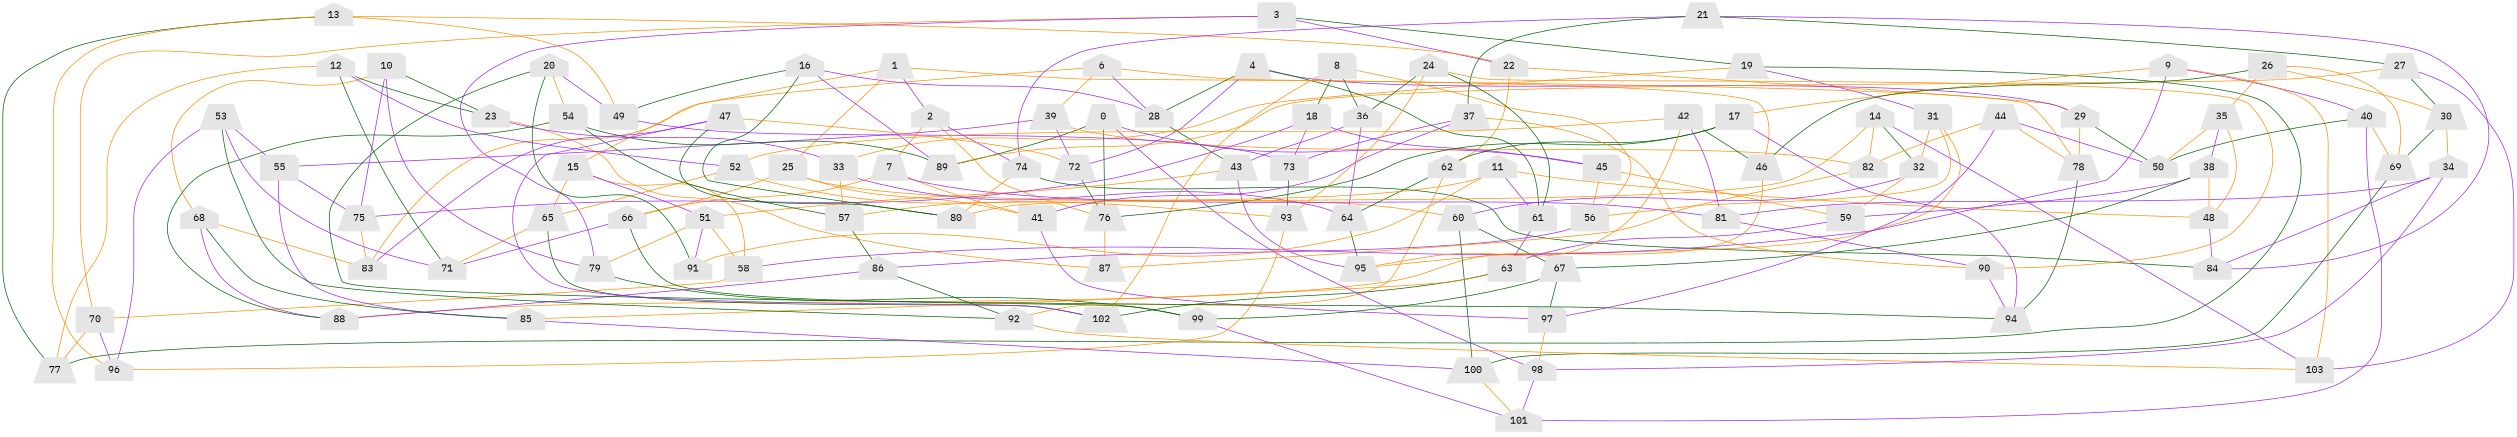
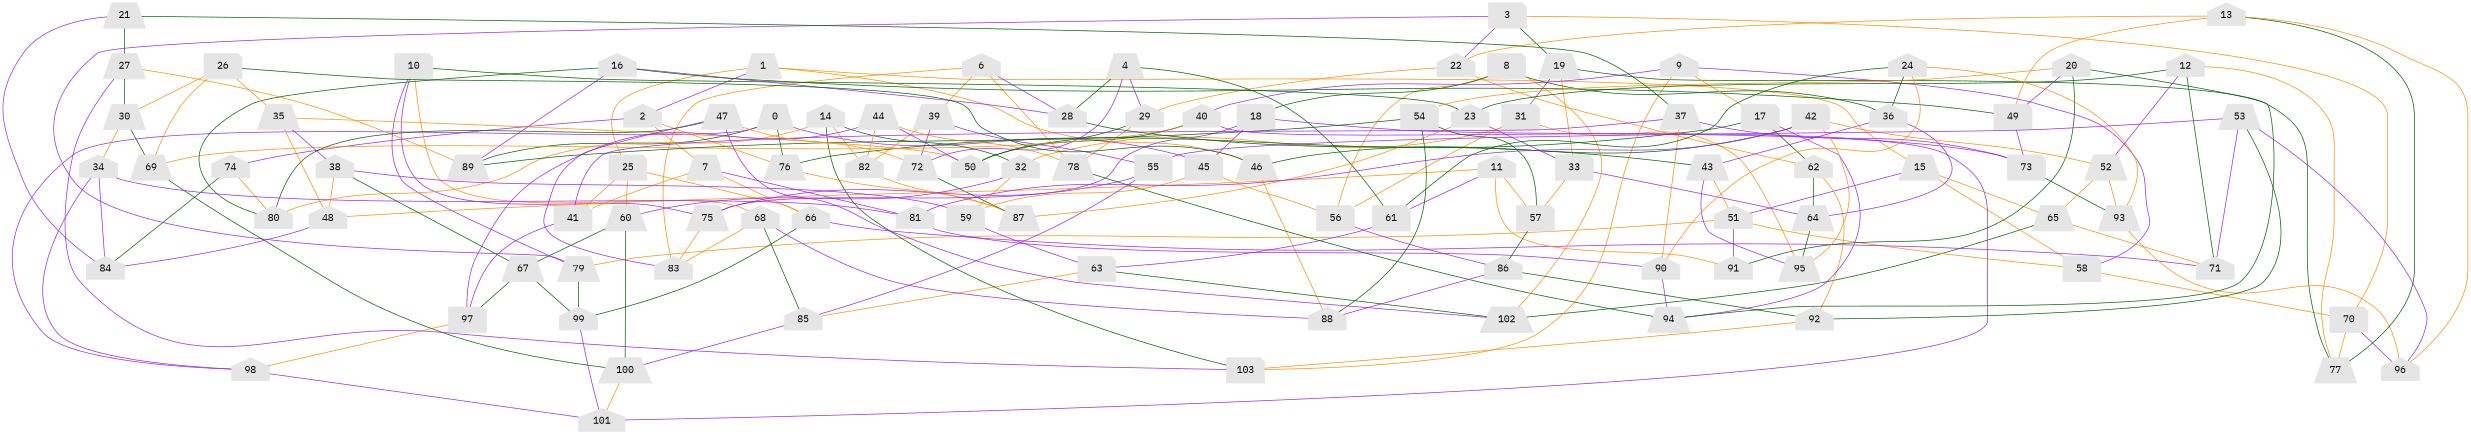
(1316, 29) -> none
(1089, 192) -> (971, 195)
(2095, 241) -> (983, 282)
